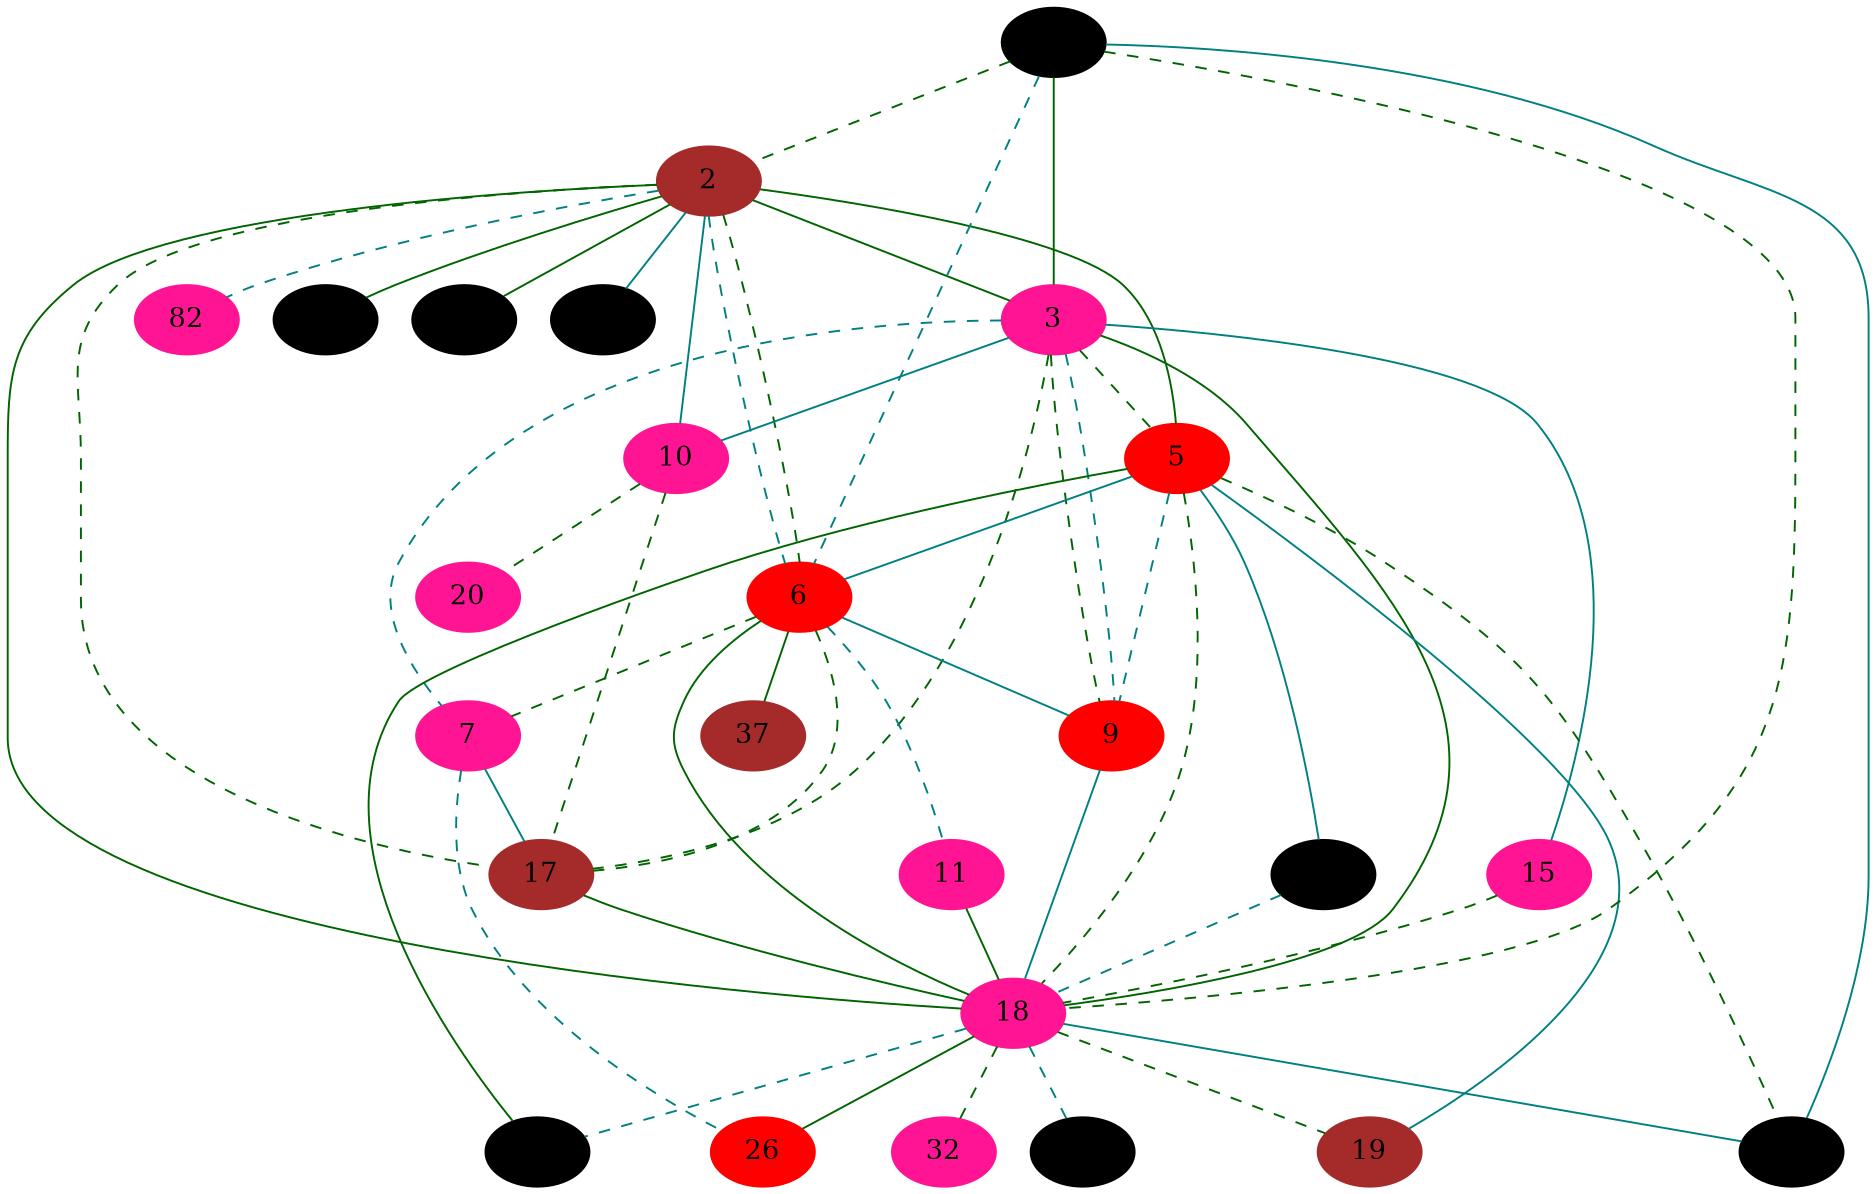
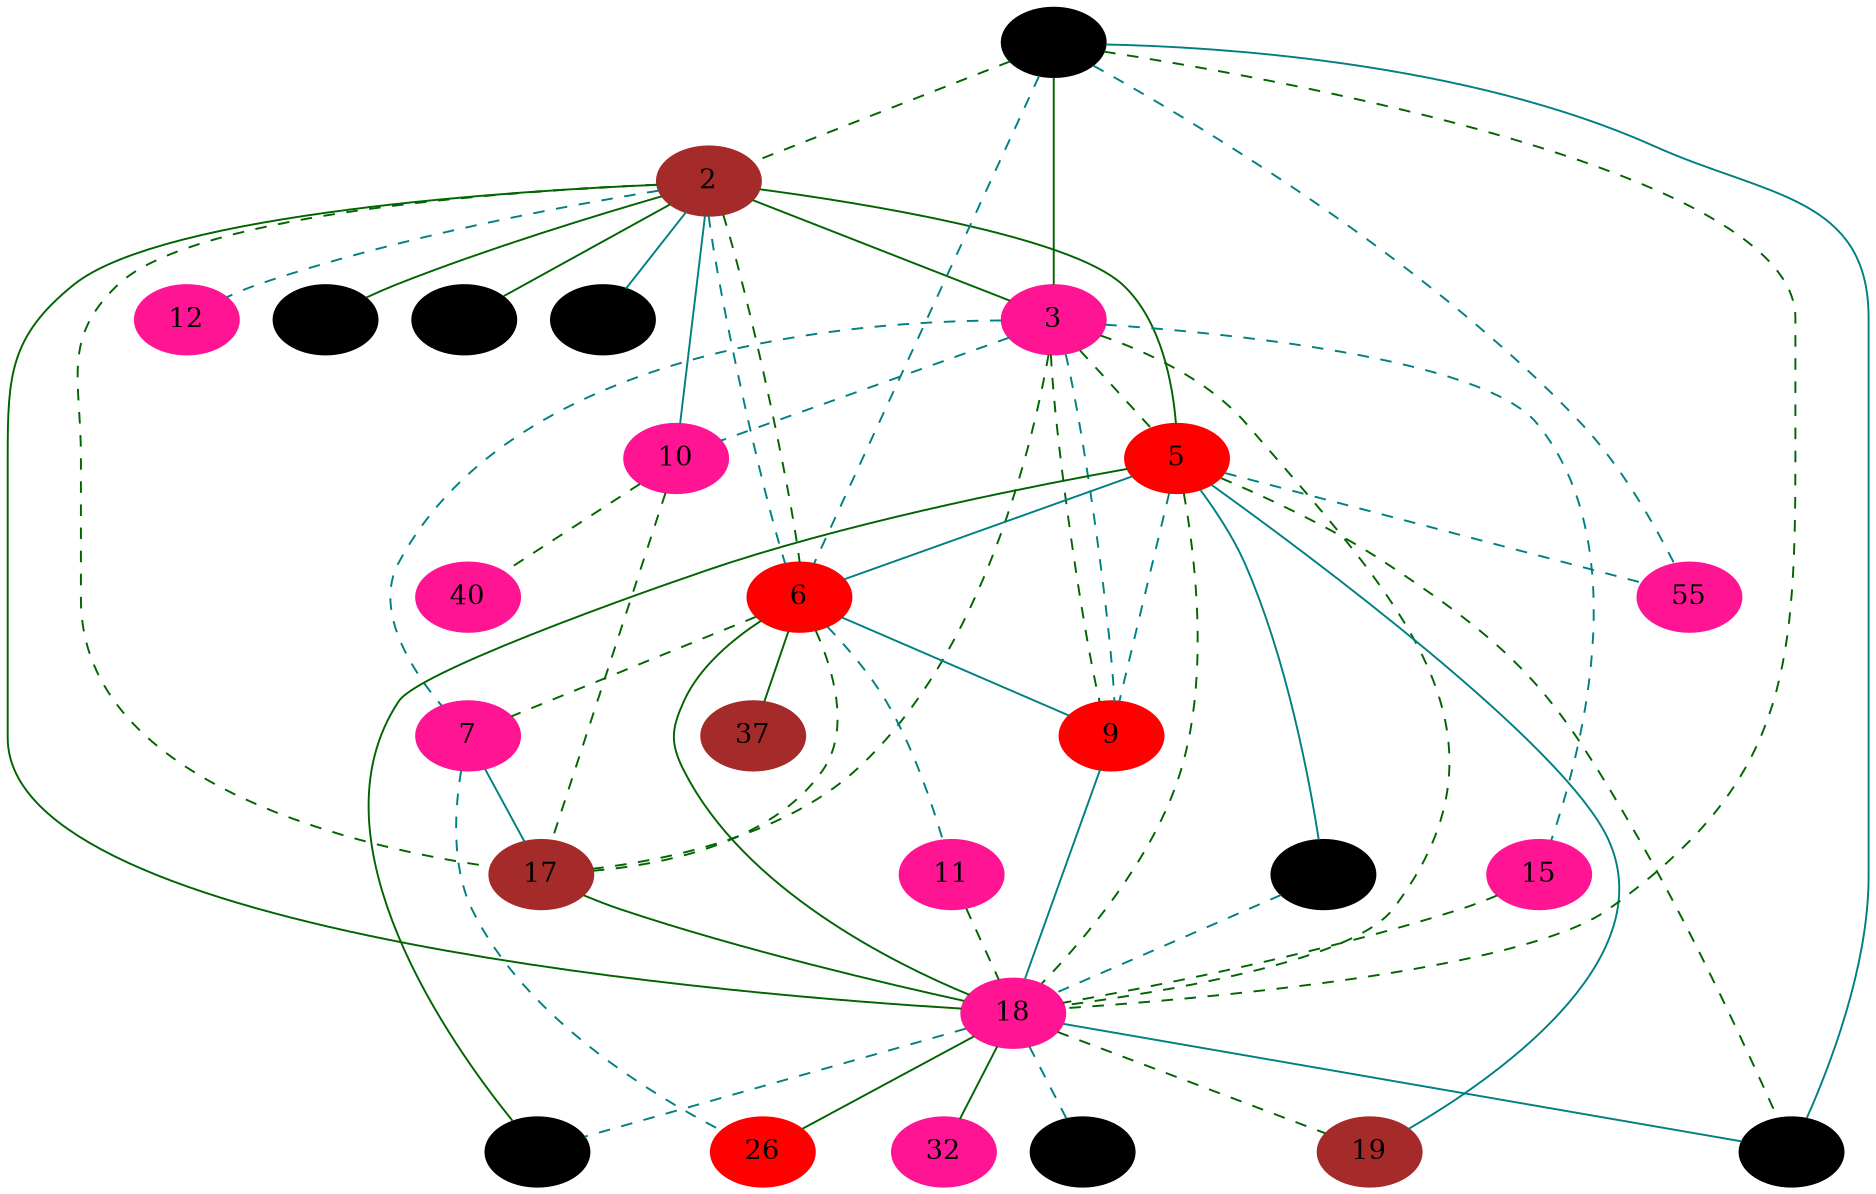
(187, 320) -> (187, 320)
(865, 389) -> (865, 389)
(1531, 419) -> (1531, 419)
(468, 597) -> (468, 597)
none -> (1689, 597)
(1446, 728) -> (1446, 728)
(983, 944) -> (983, 944)
(979, 1083) -> (979, 1083)
